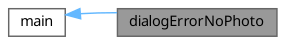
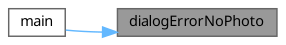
(99, 13) -> (84, 31)
